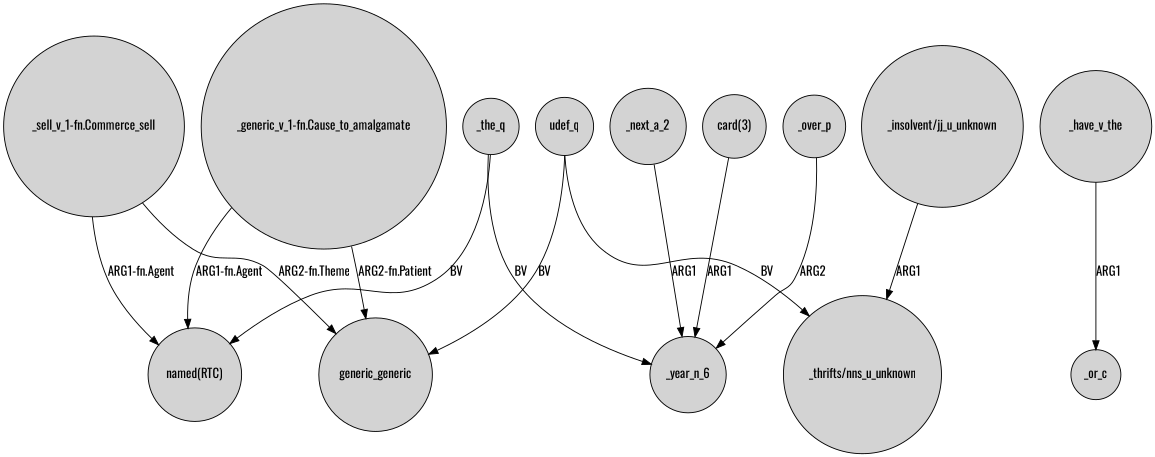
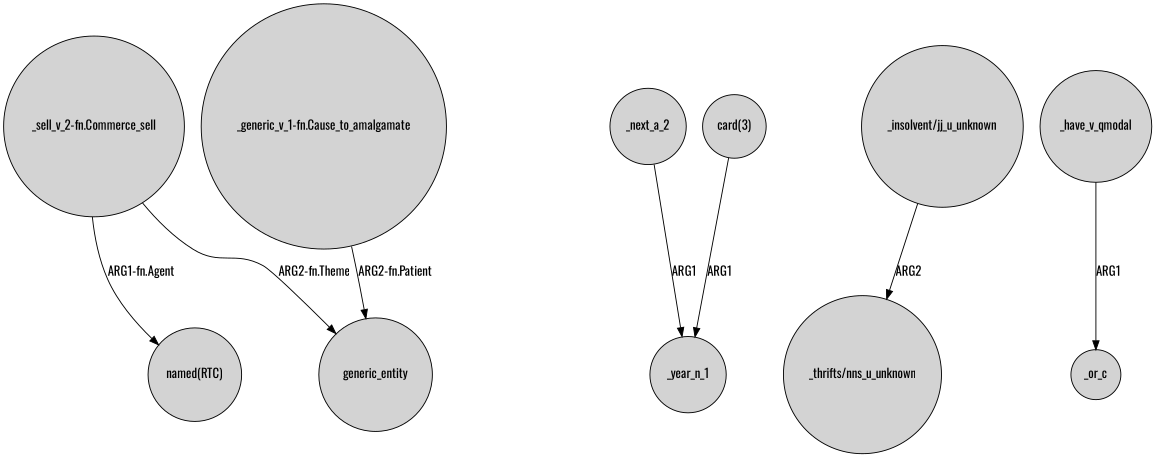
(94, 126) -> (94, 126)
(491, 126) -> none
(565, 126) -> none
(814, 126) -> none
(1096, 126) -> (1096, 126)
(198, 259) -> none
(909, 272) -> (909, 272)
(376, 375) -> (376, 375)
(688, 375) -> (688, 375)
